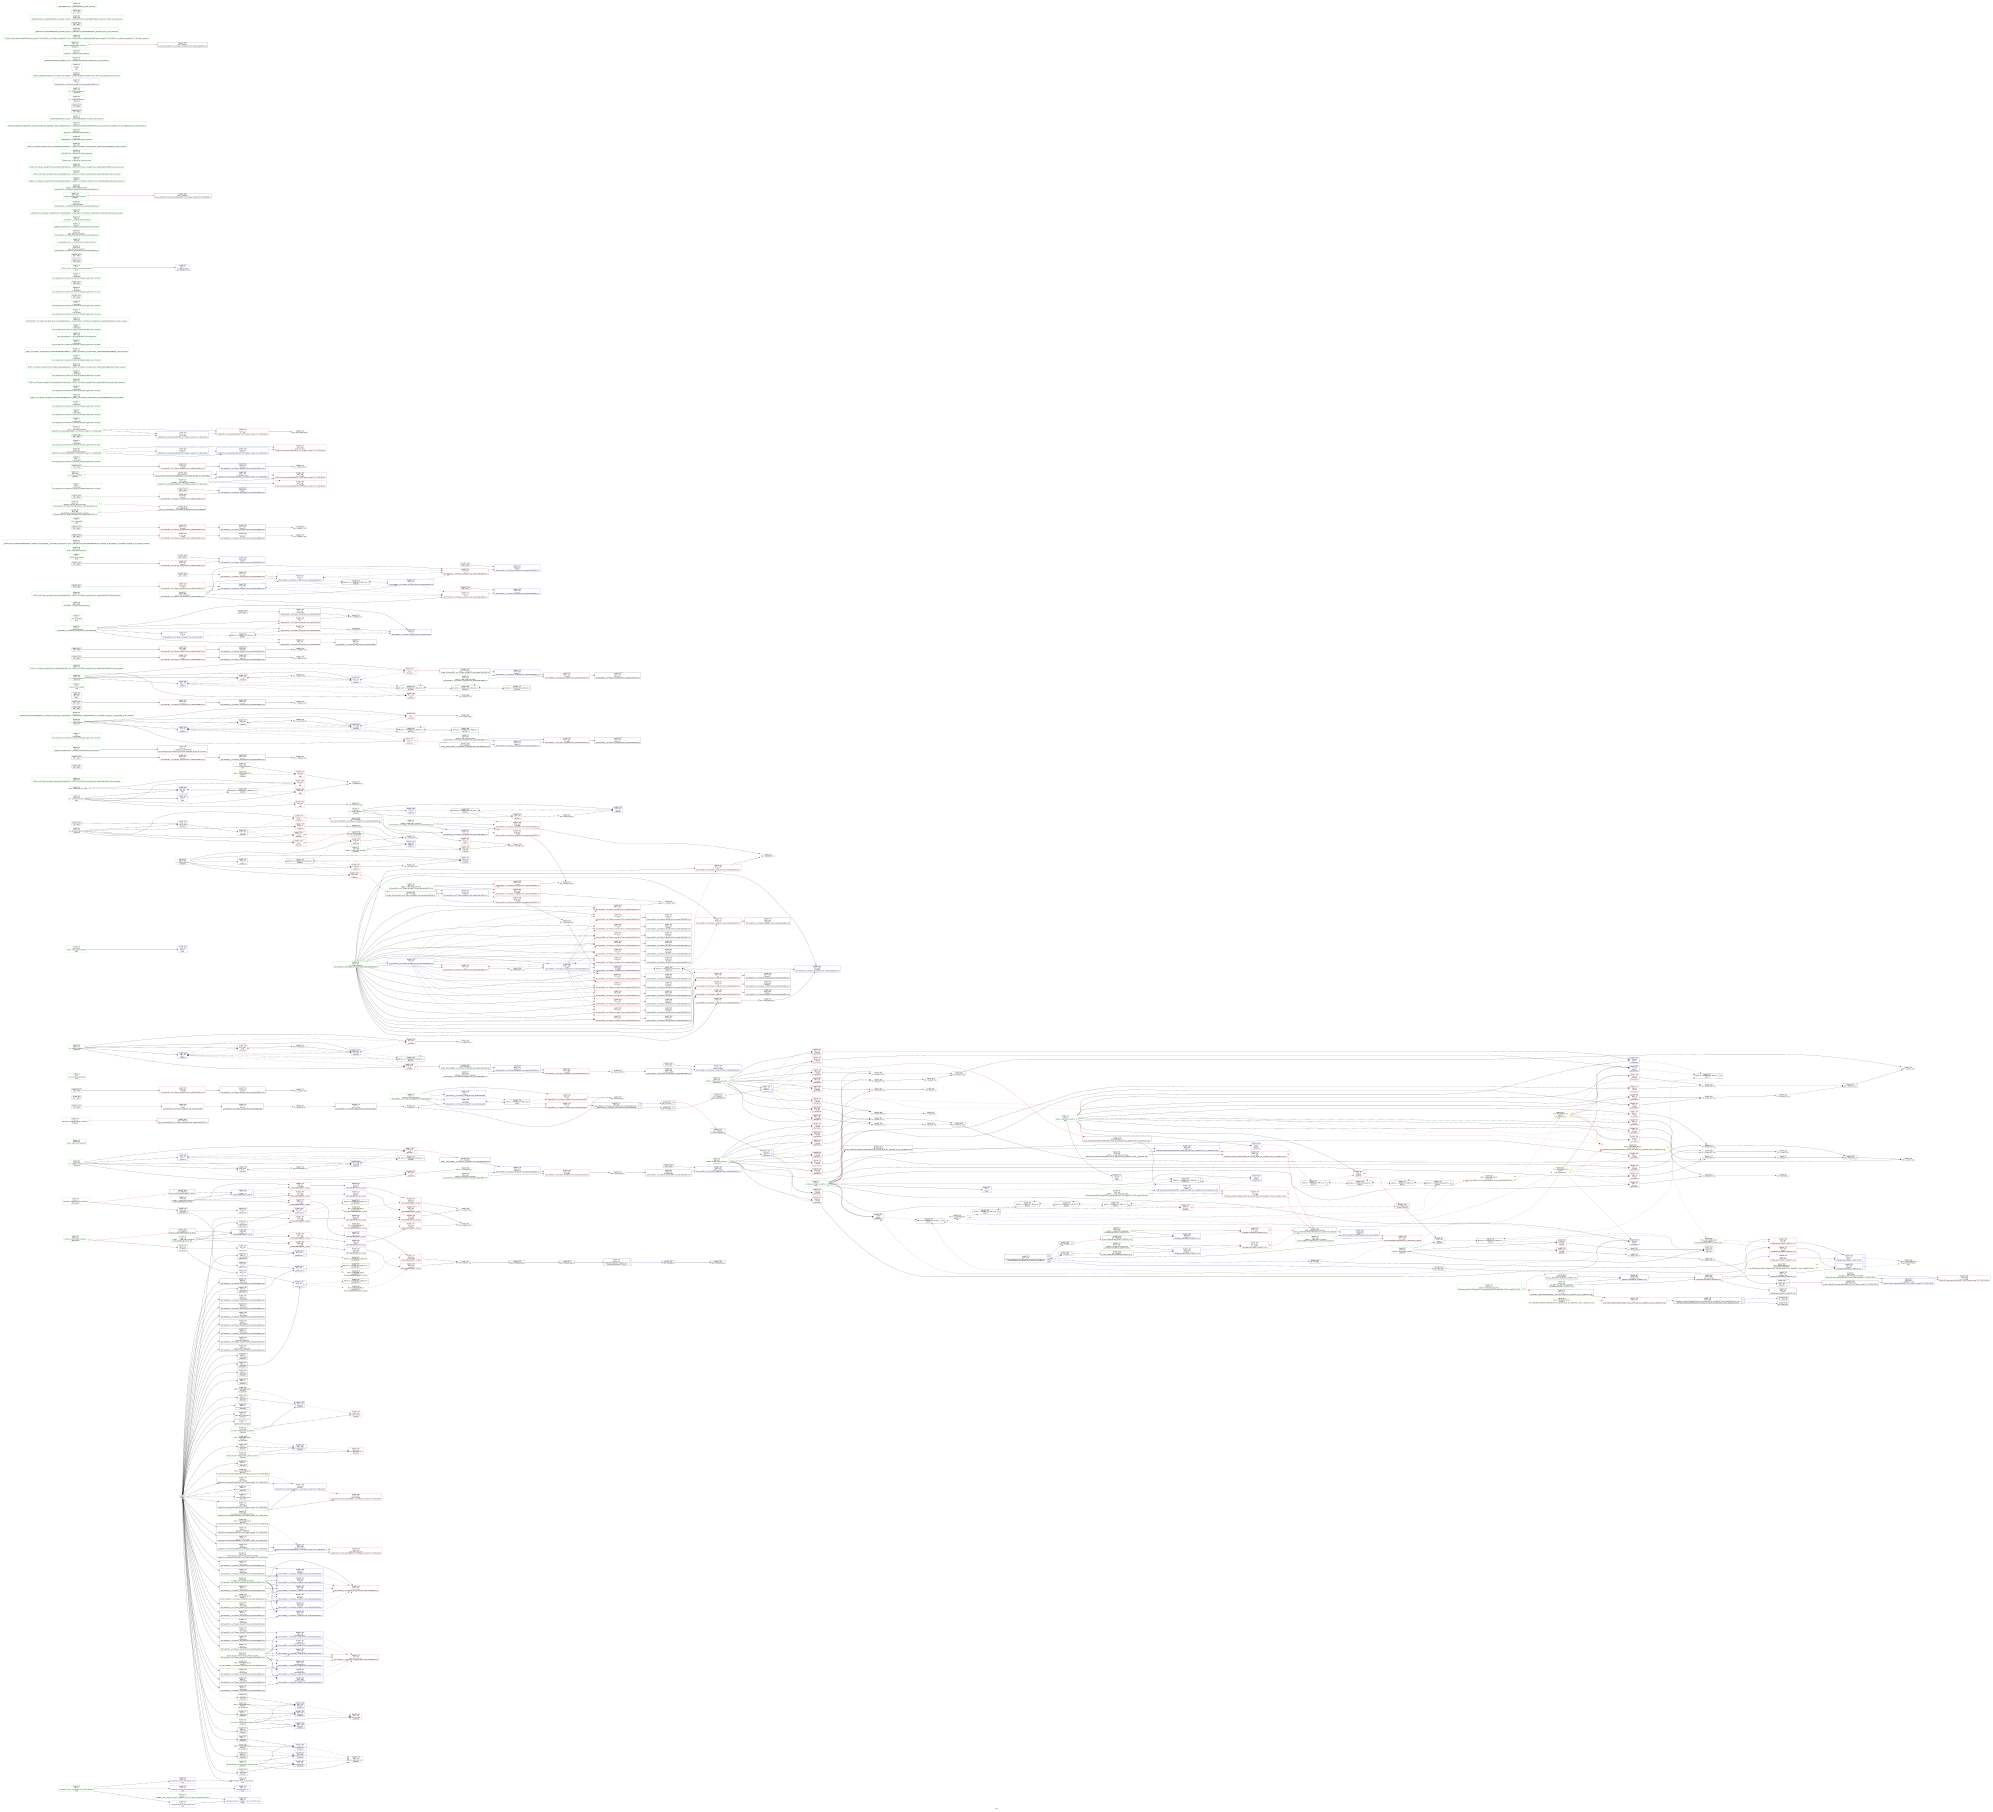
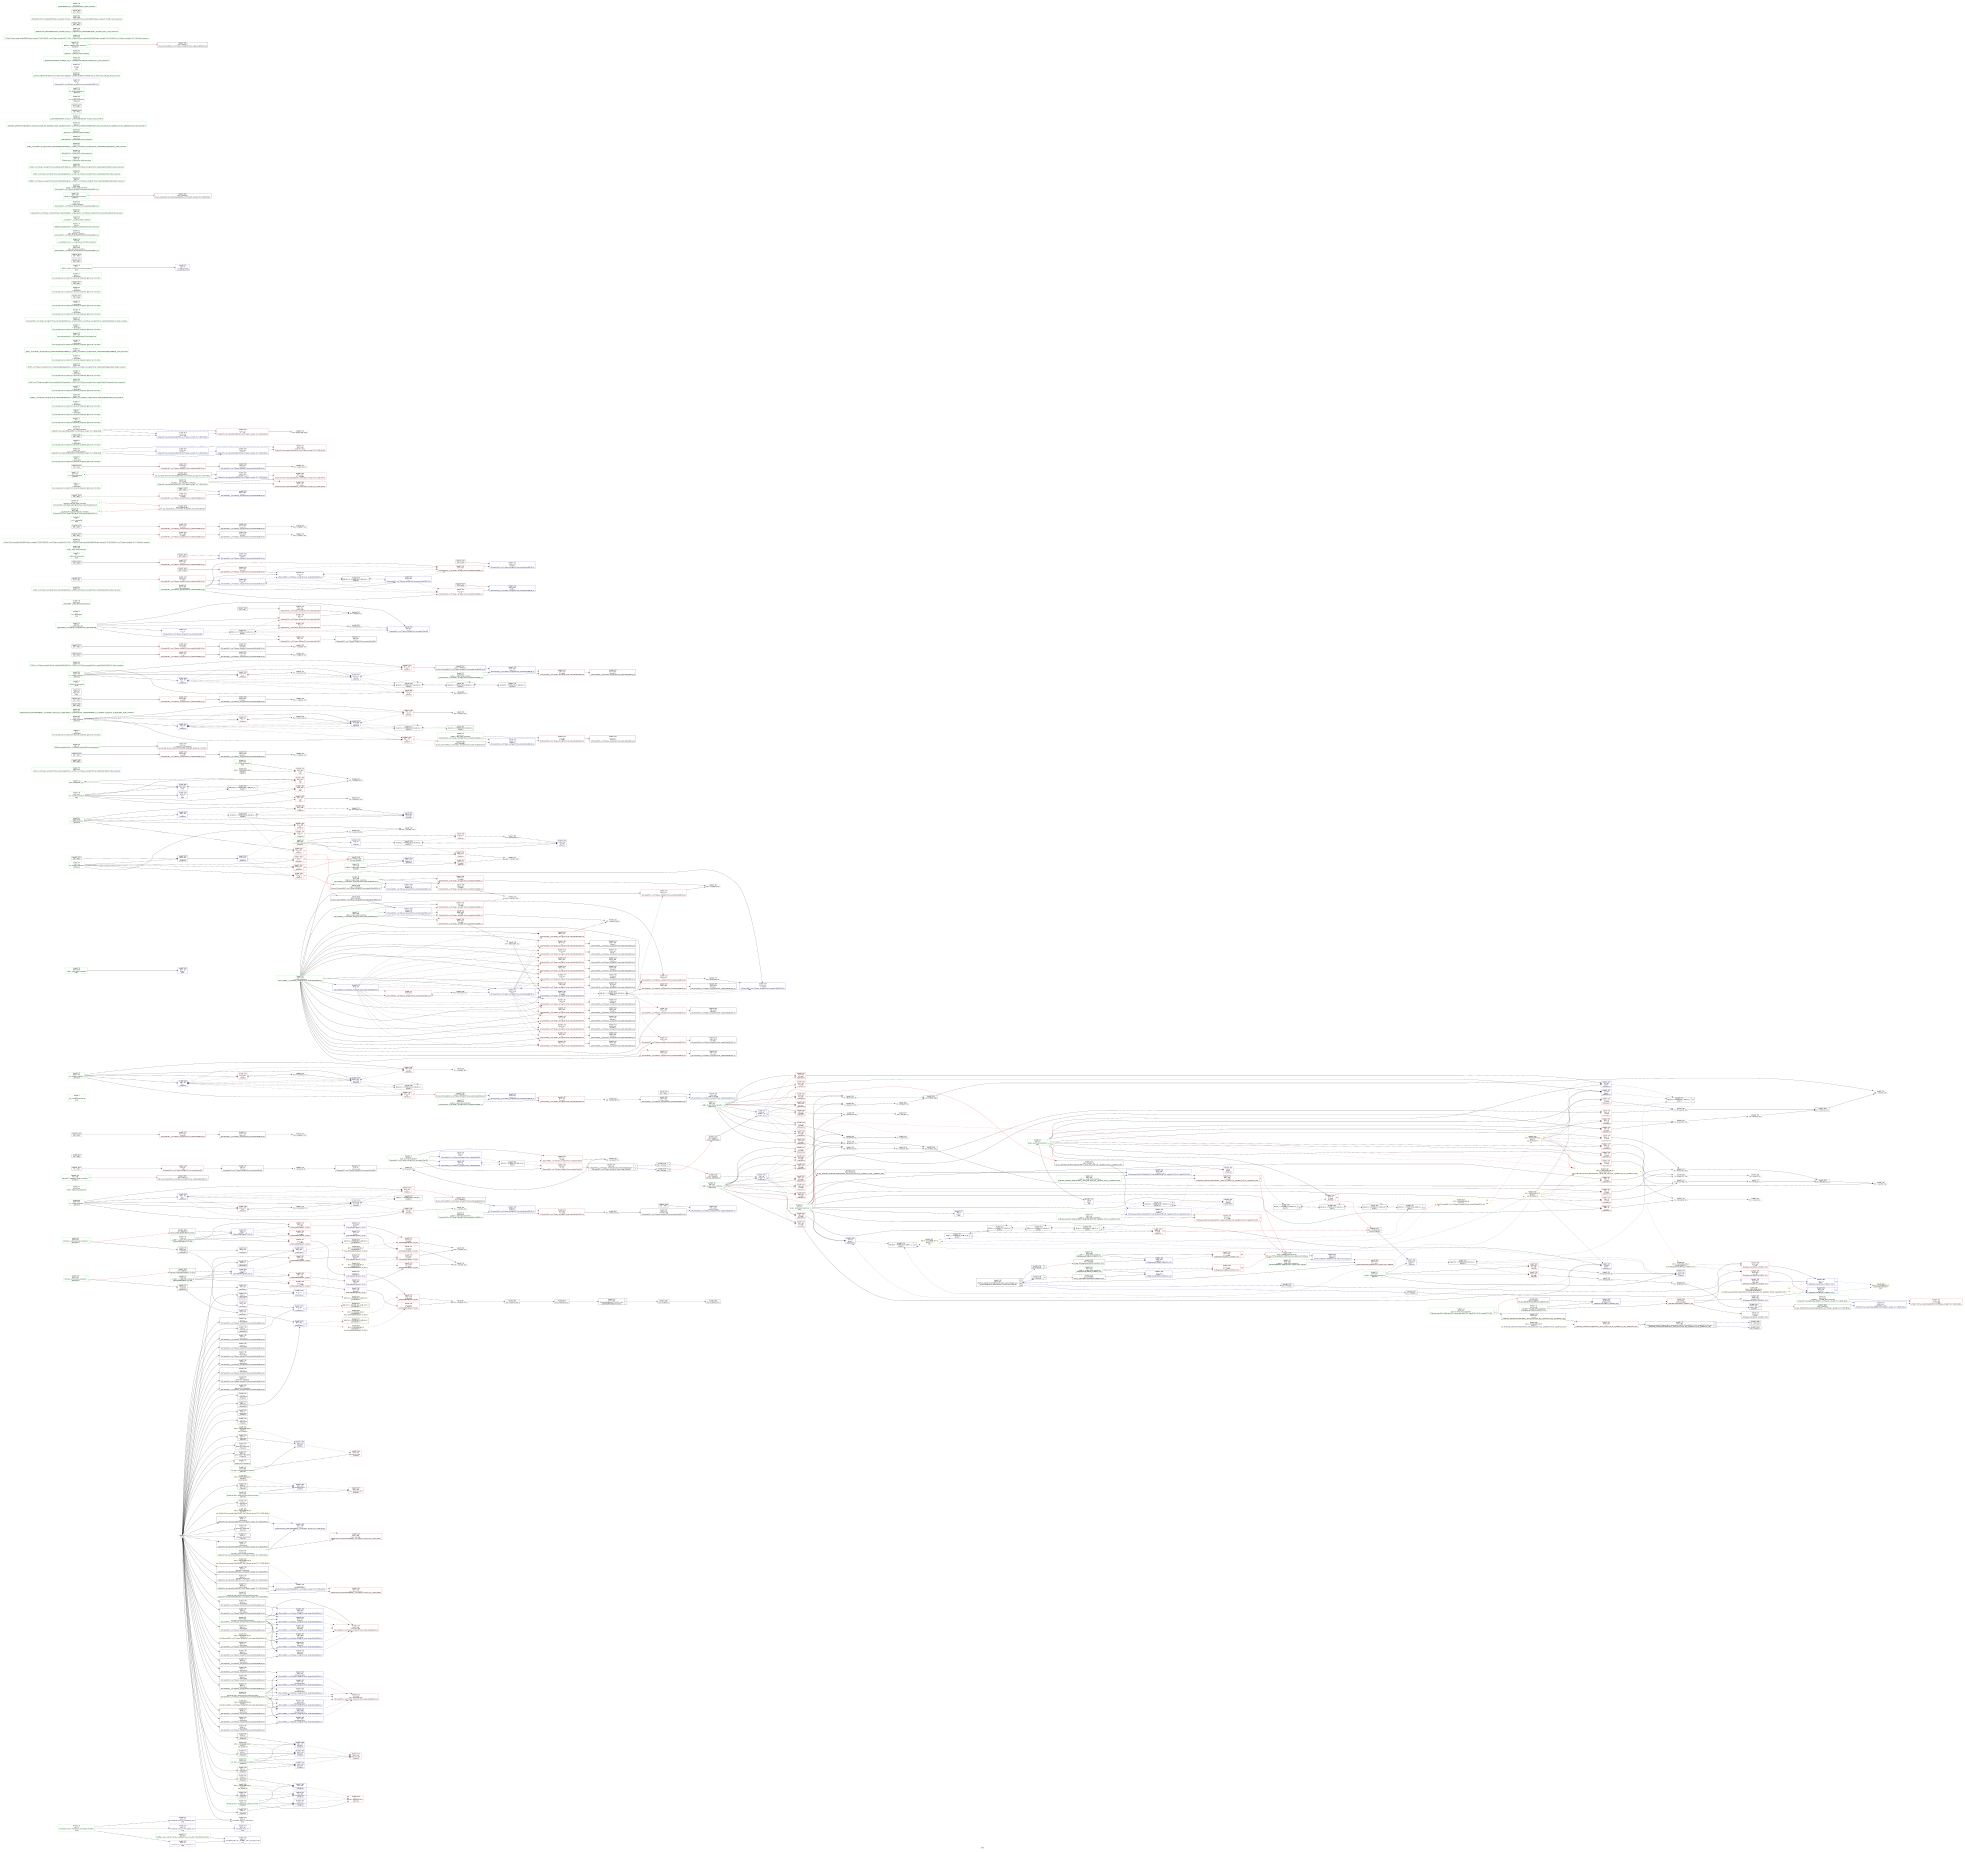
(485, 818) -> (437, 849)
